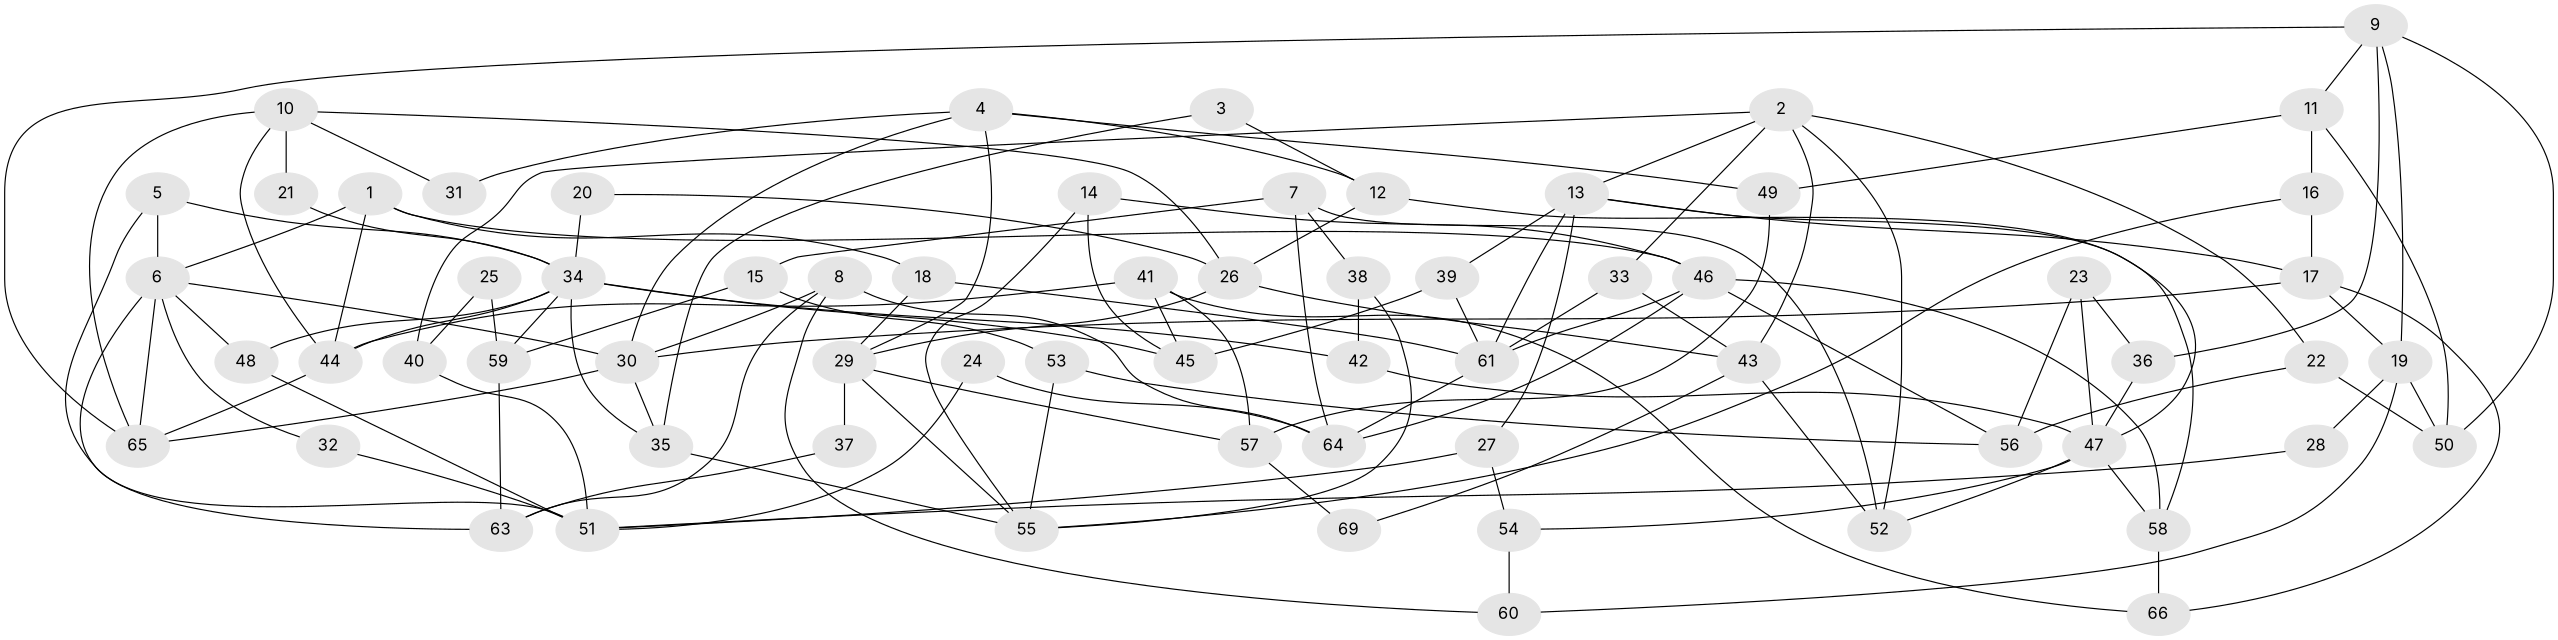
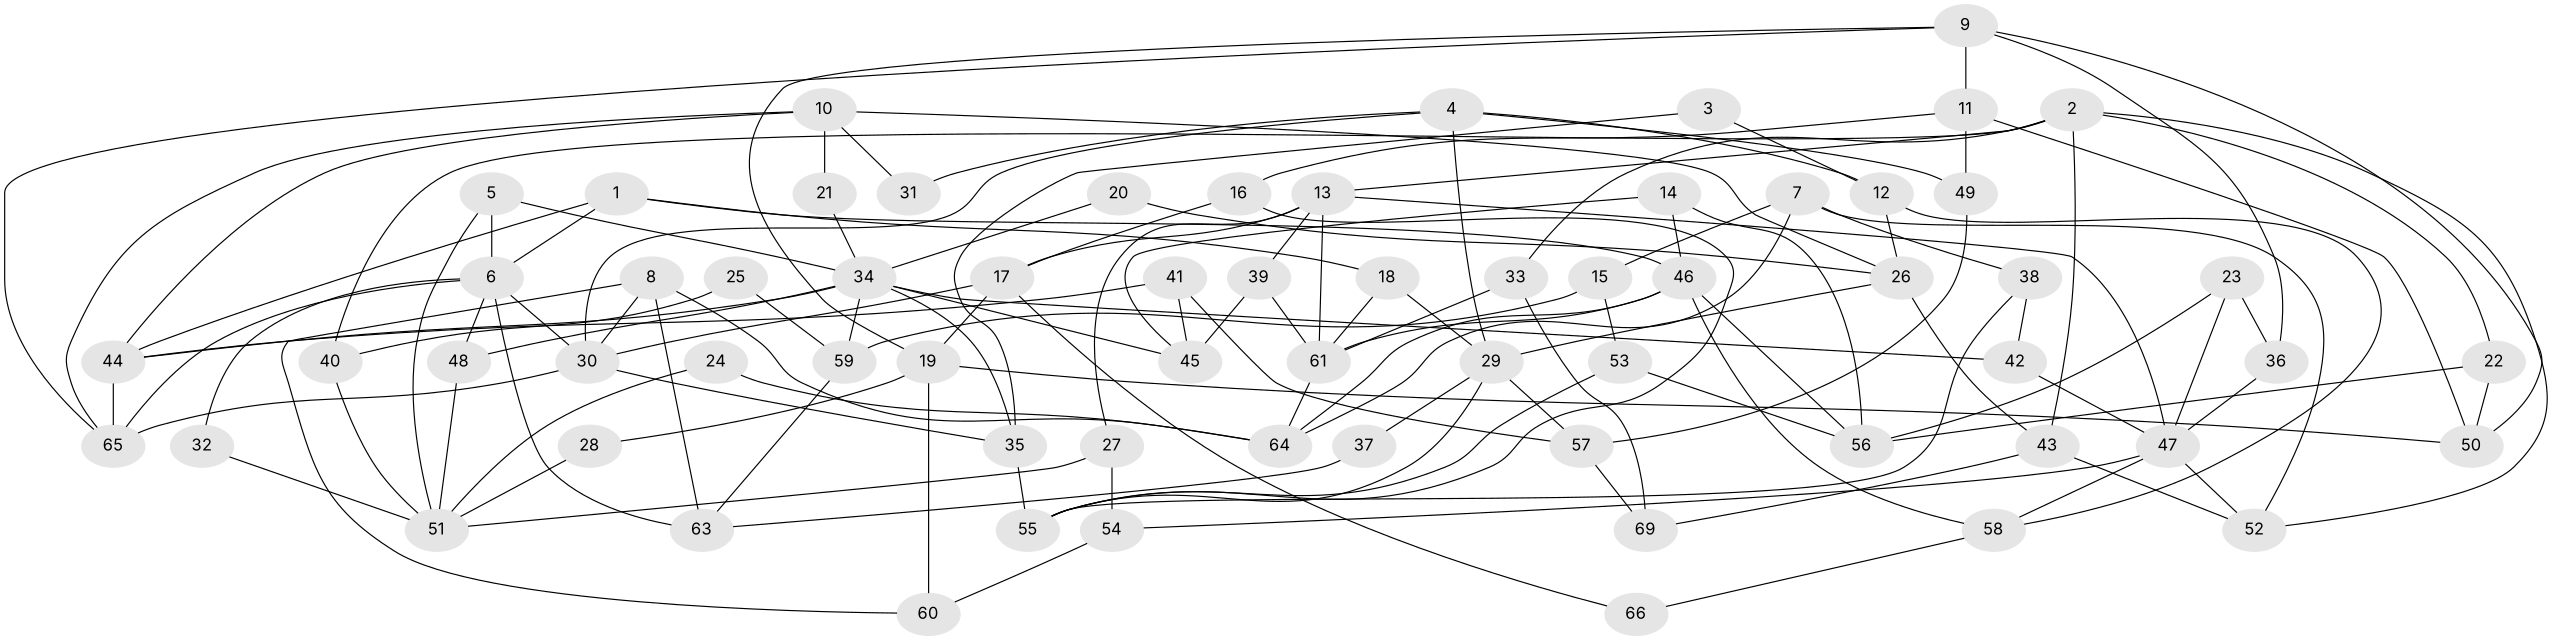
(1693, 325) -> (1591, 396)
(927, 350) -> (1824, 277)
(1659, 421) -> none
